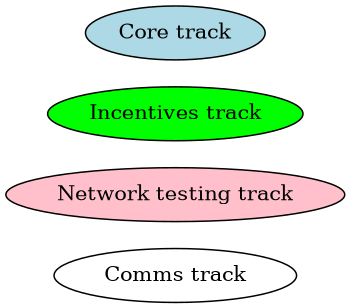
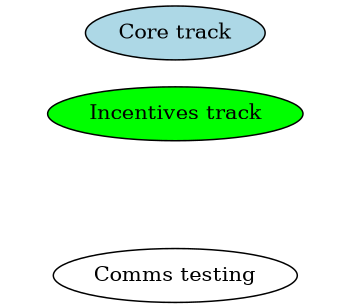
(175, 195) -> none
(175, 275) -> (175, 275)
